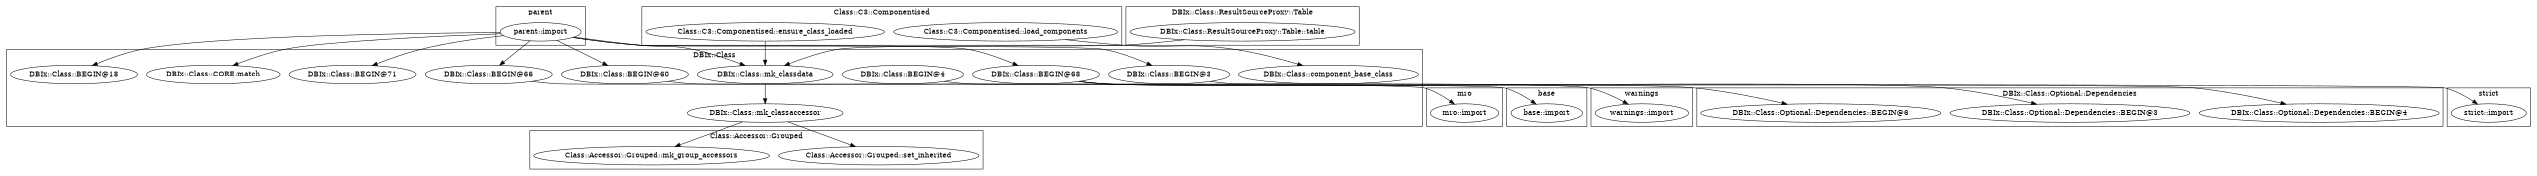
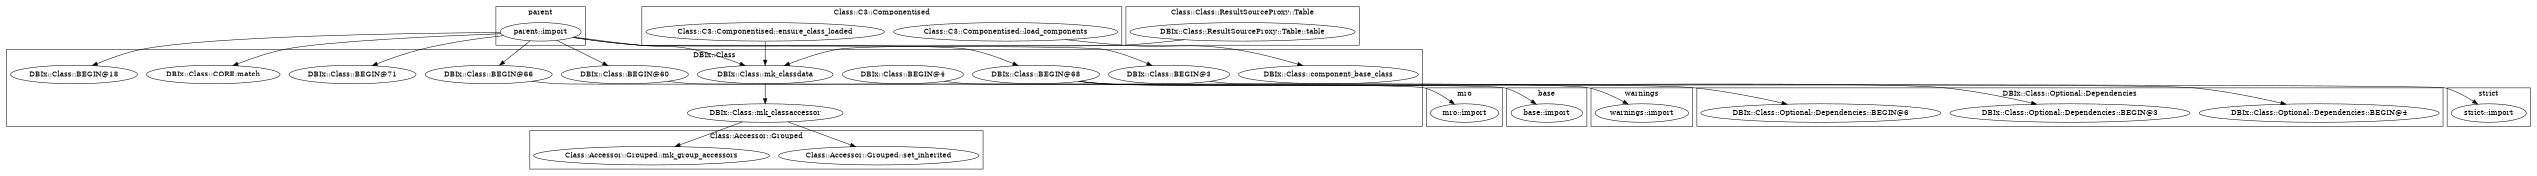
(1243, 13) -> (1243, 13)
